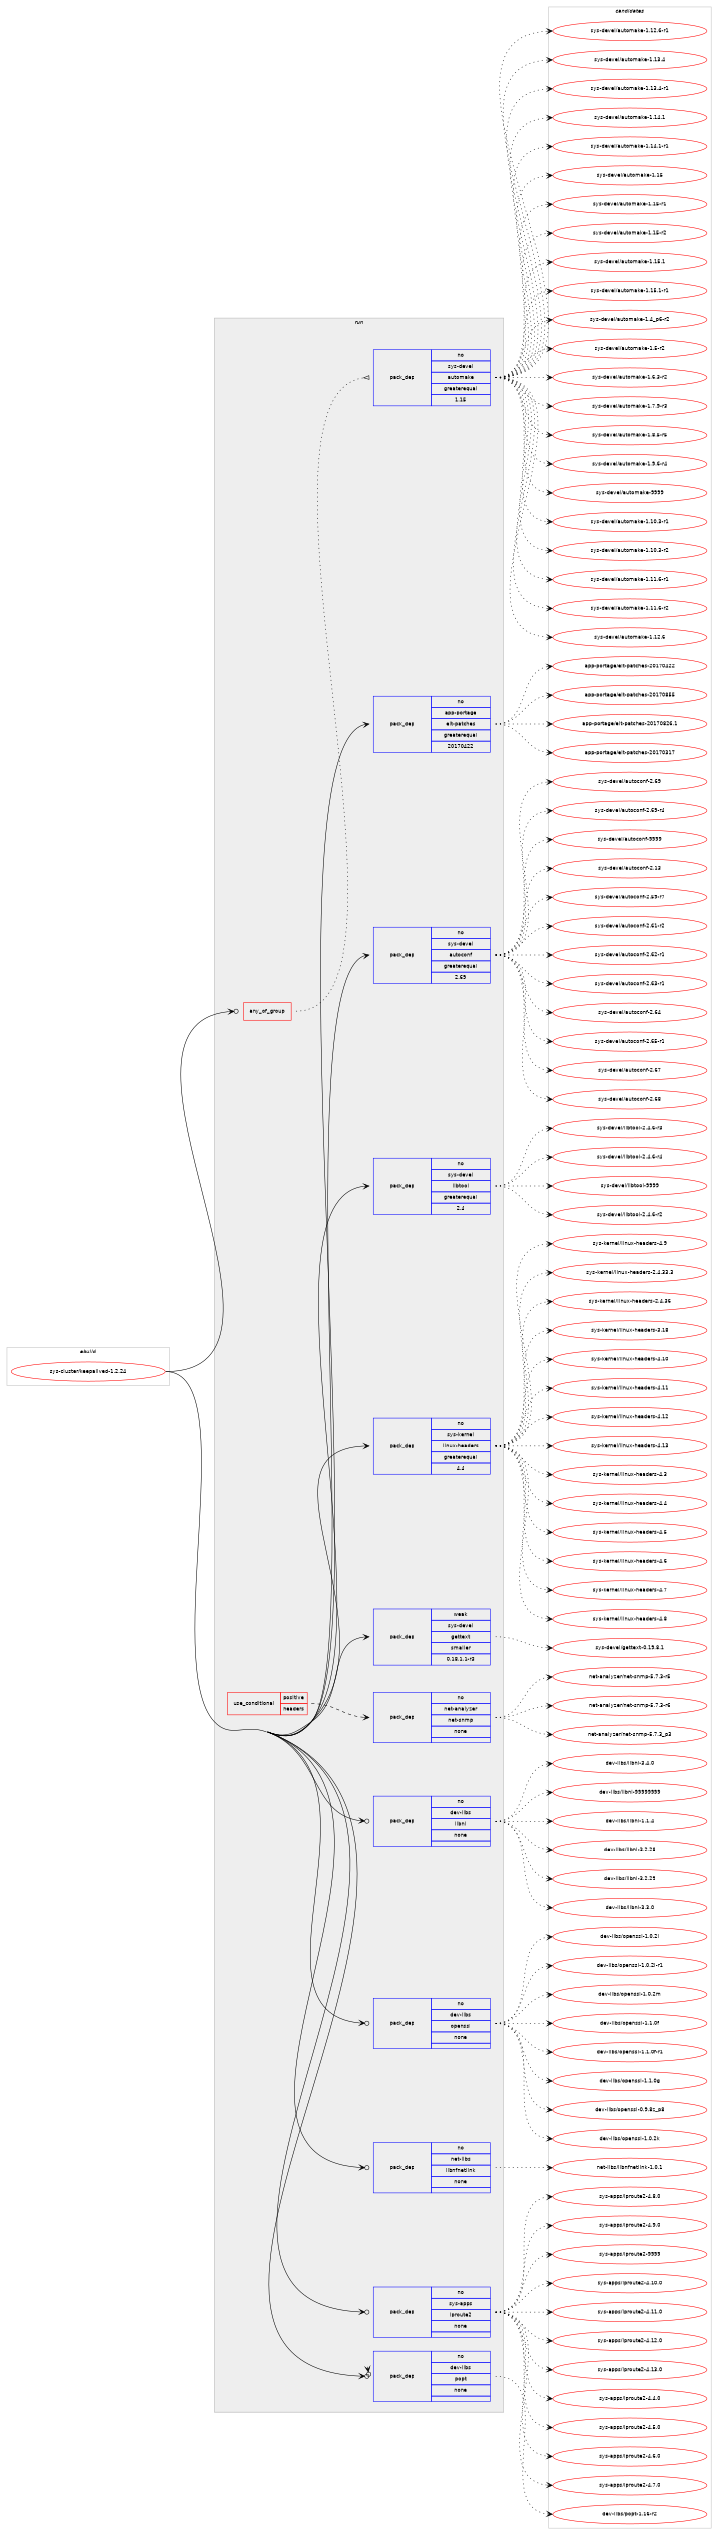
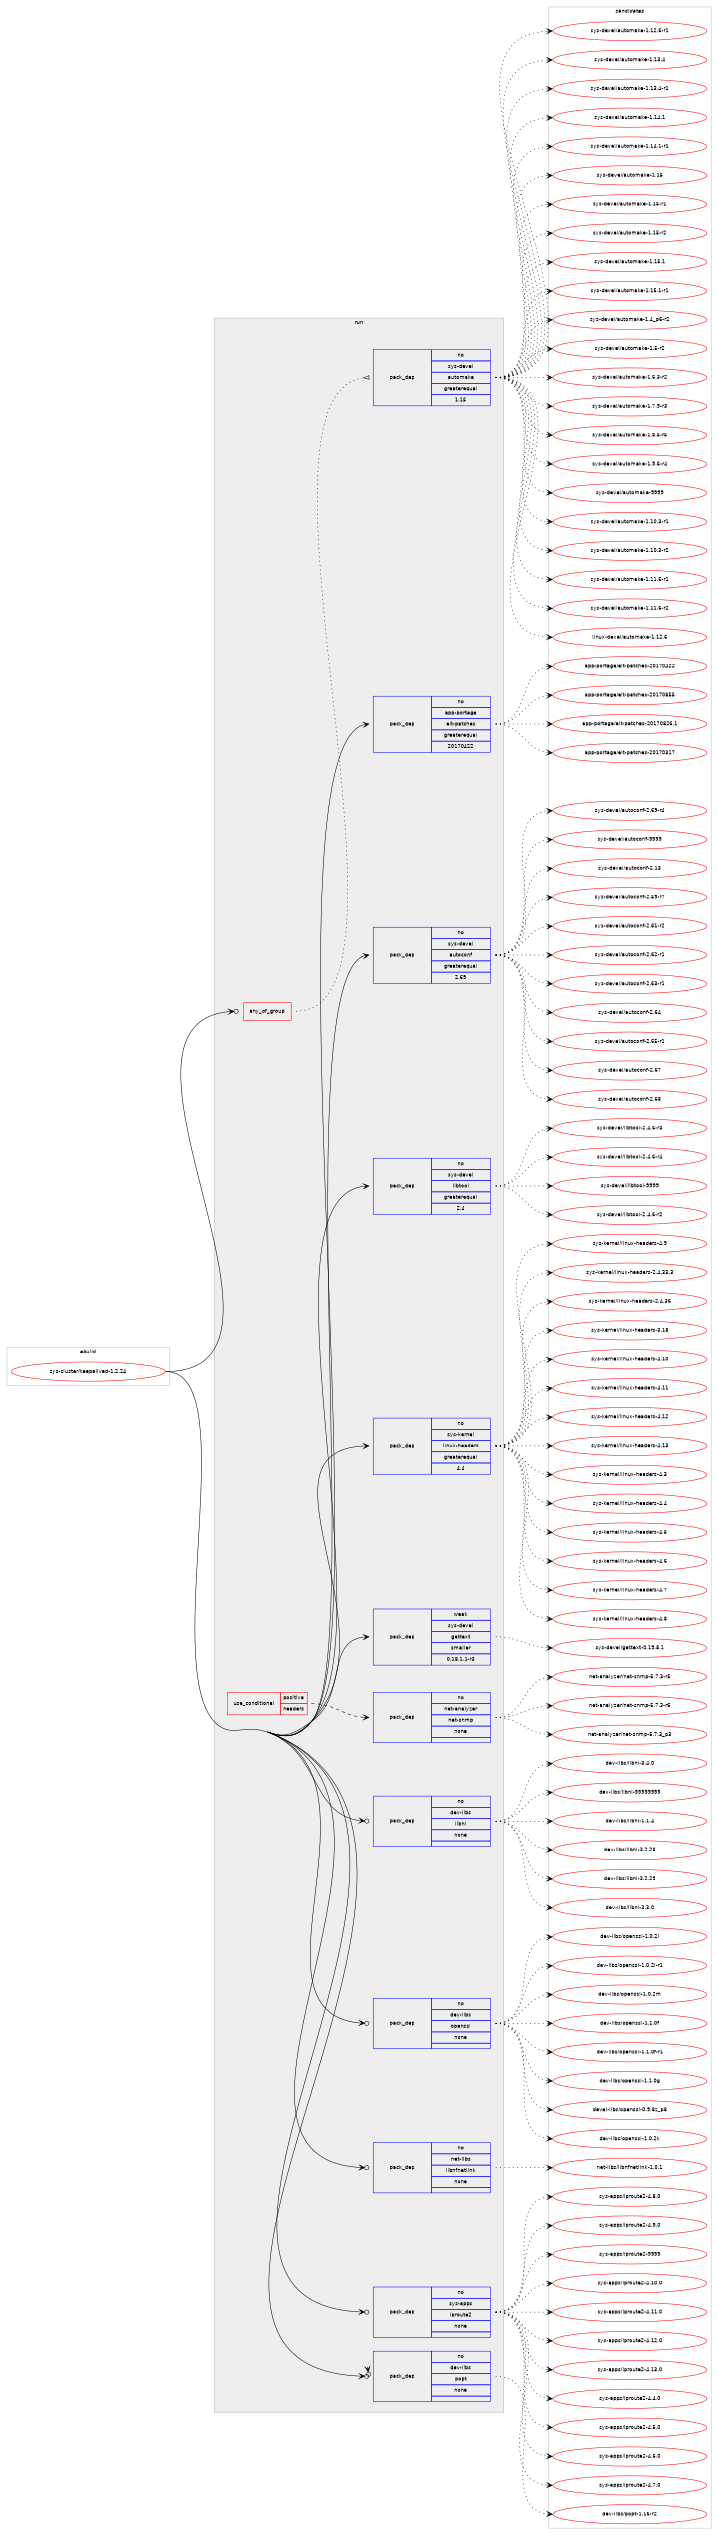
(630, 637) -> (630, 637)
(630, 782) -> none
(630, 2110) -> (630, 2110)
